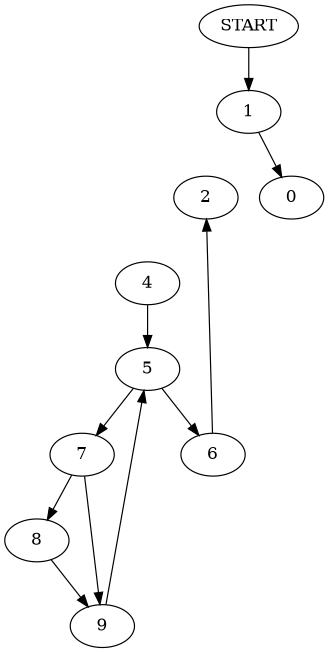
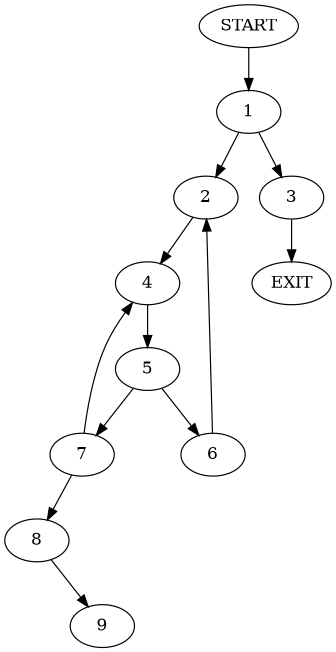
none -> (230, 149)
(292, 198) -> (292, 198)
none -> (180, 235)
none -> (292, 283)
(124, 504) -> none
(92, 534) -> (97, 370)
